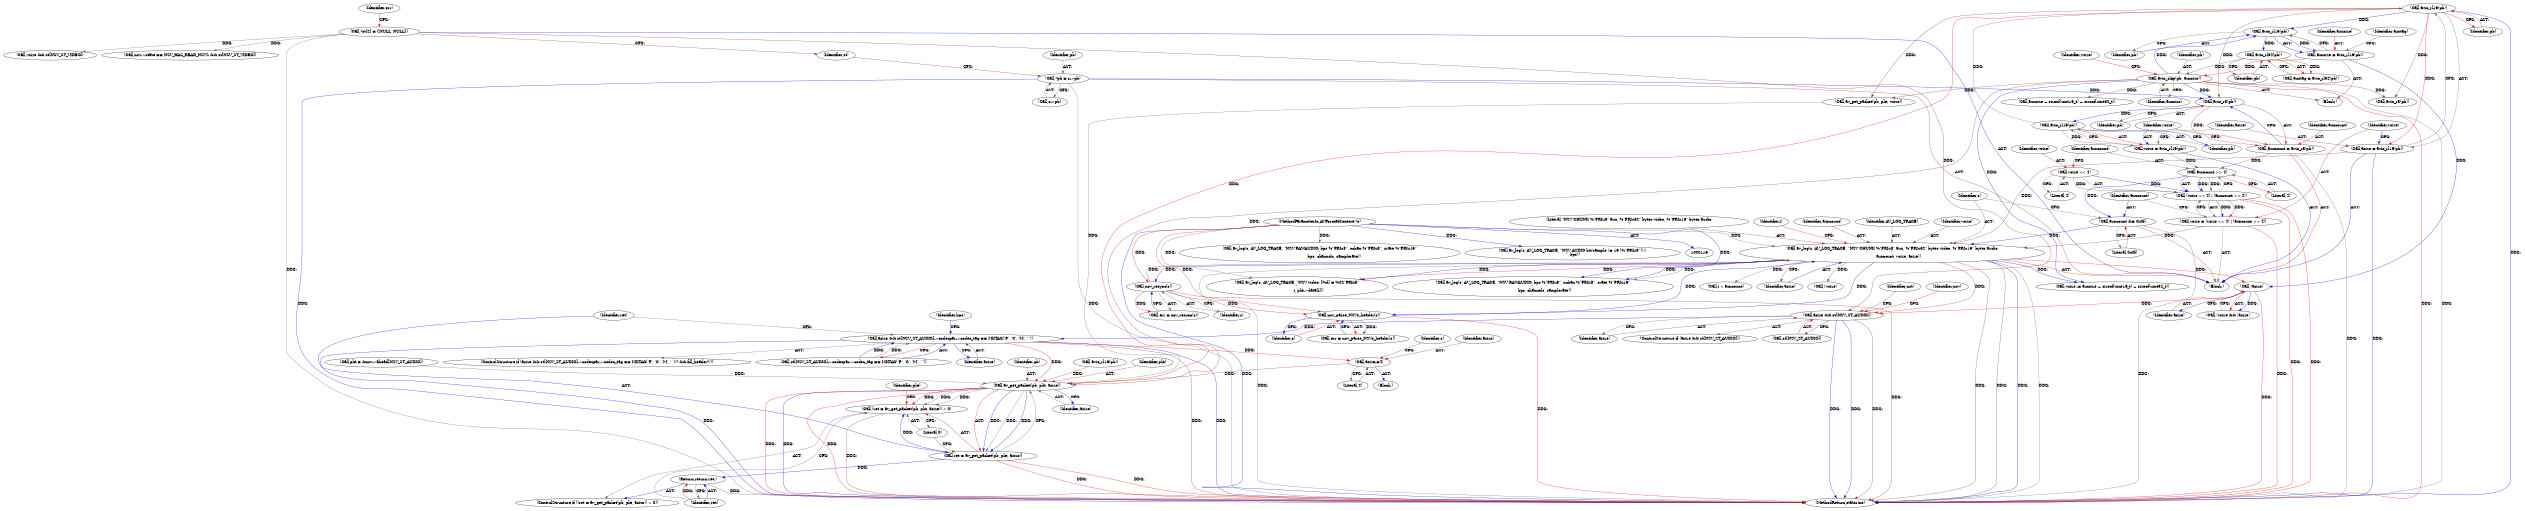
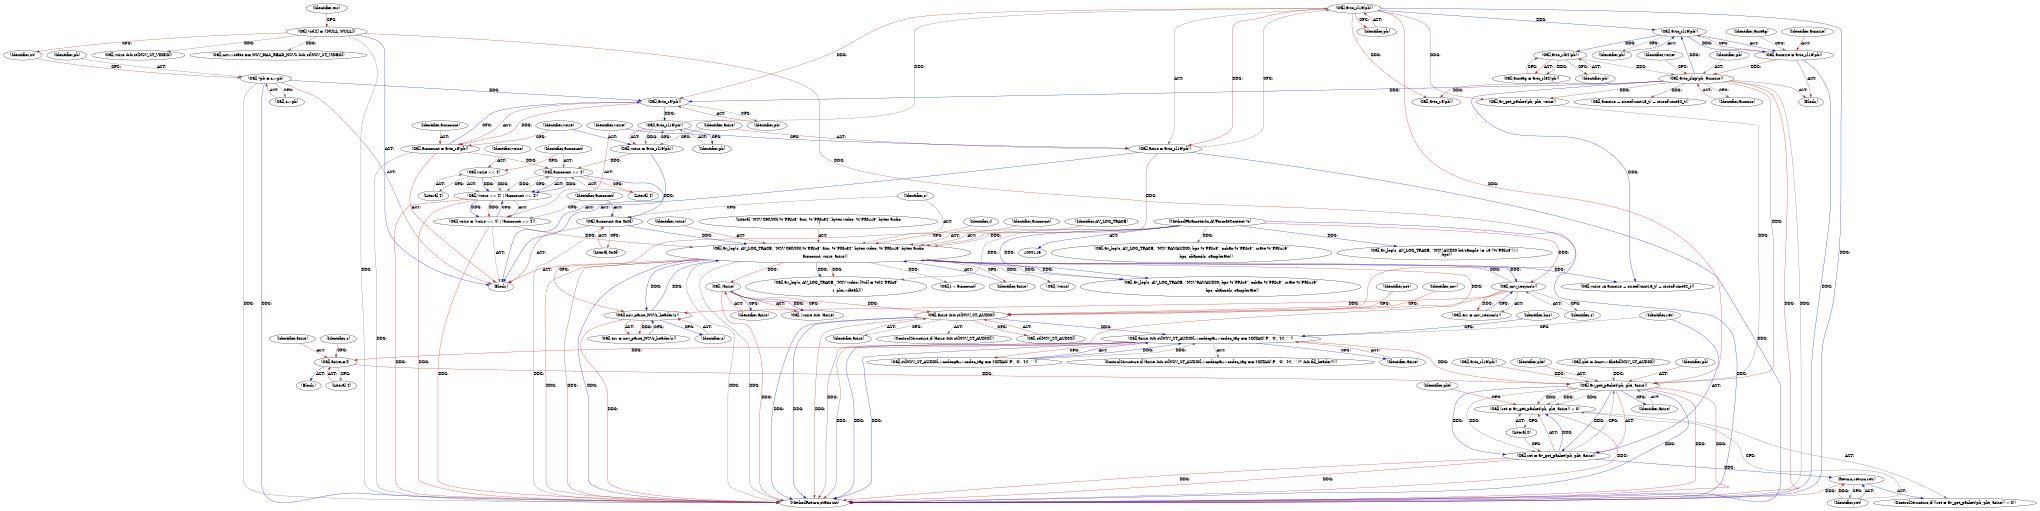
(2447, 206) -> (1811, 466)
(2197, 211) -> (500, 211)
(1188, 270) -> (565, 270)
